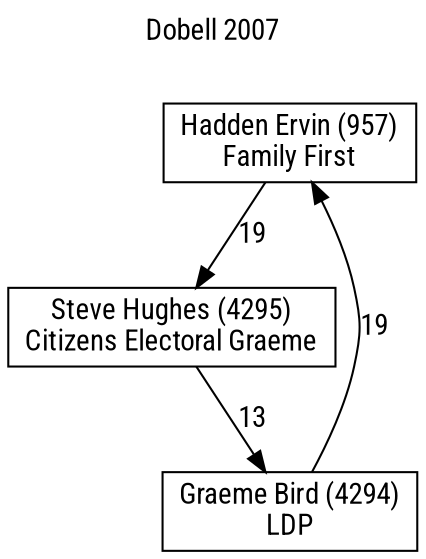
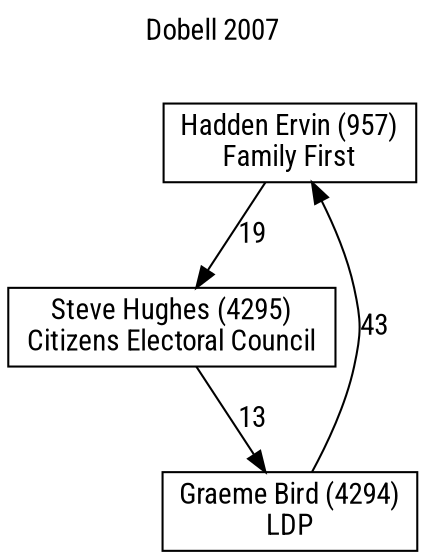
(172, 327) -> (172, 327)
(375, 327) -> (375, 327)
